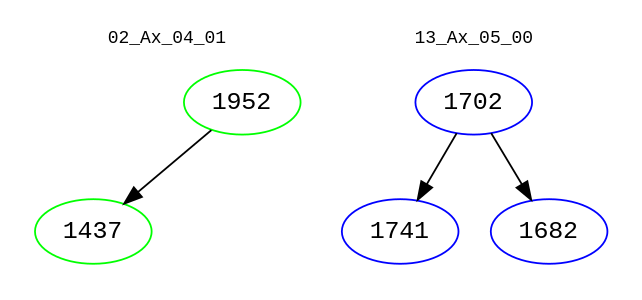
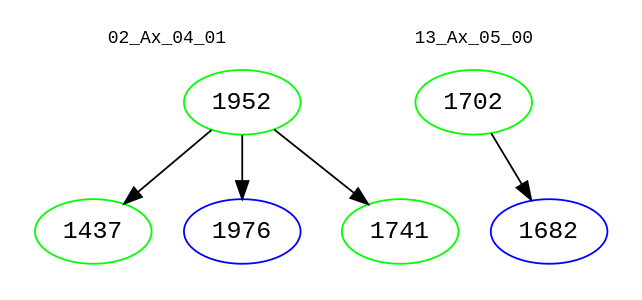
(474, 102) -> (474, 102)
(442, 159) -> (302, 152)
none -> (242, 231)
(400, 231) -> (400, 231)
